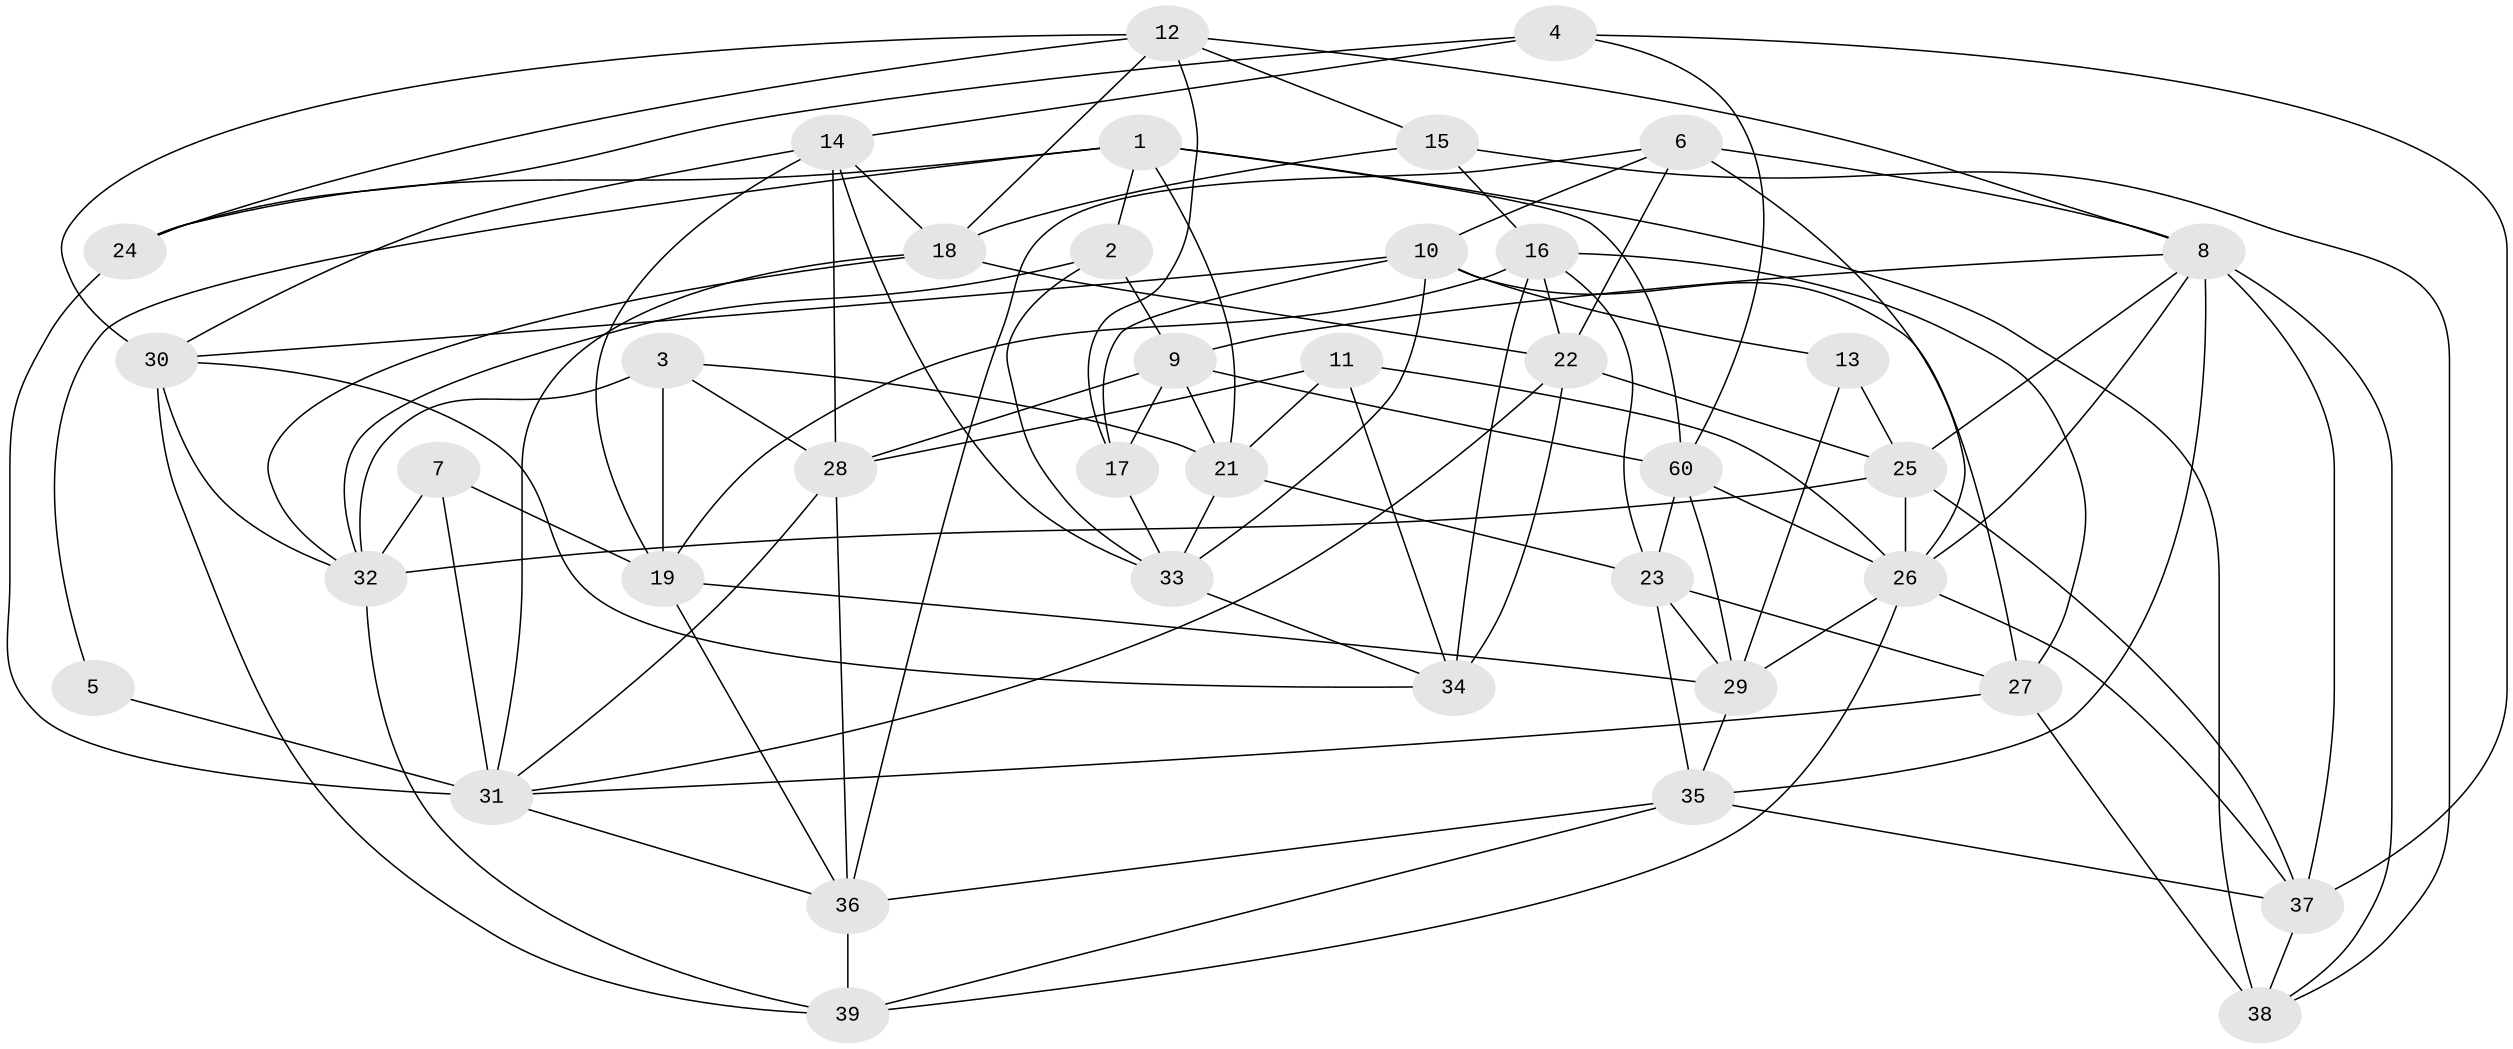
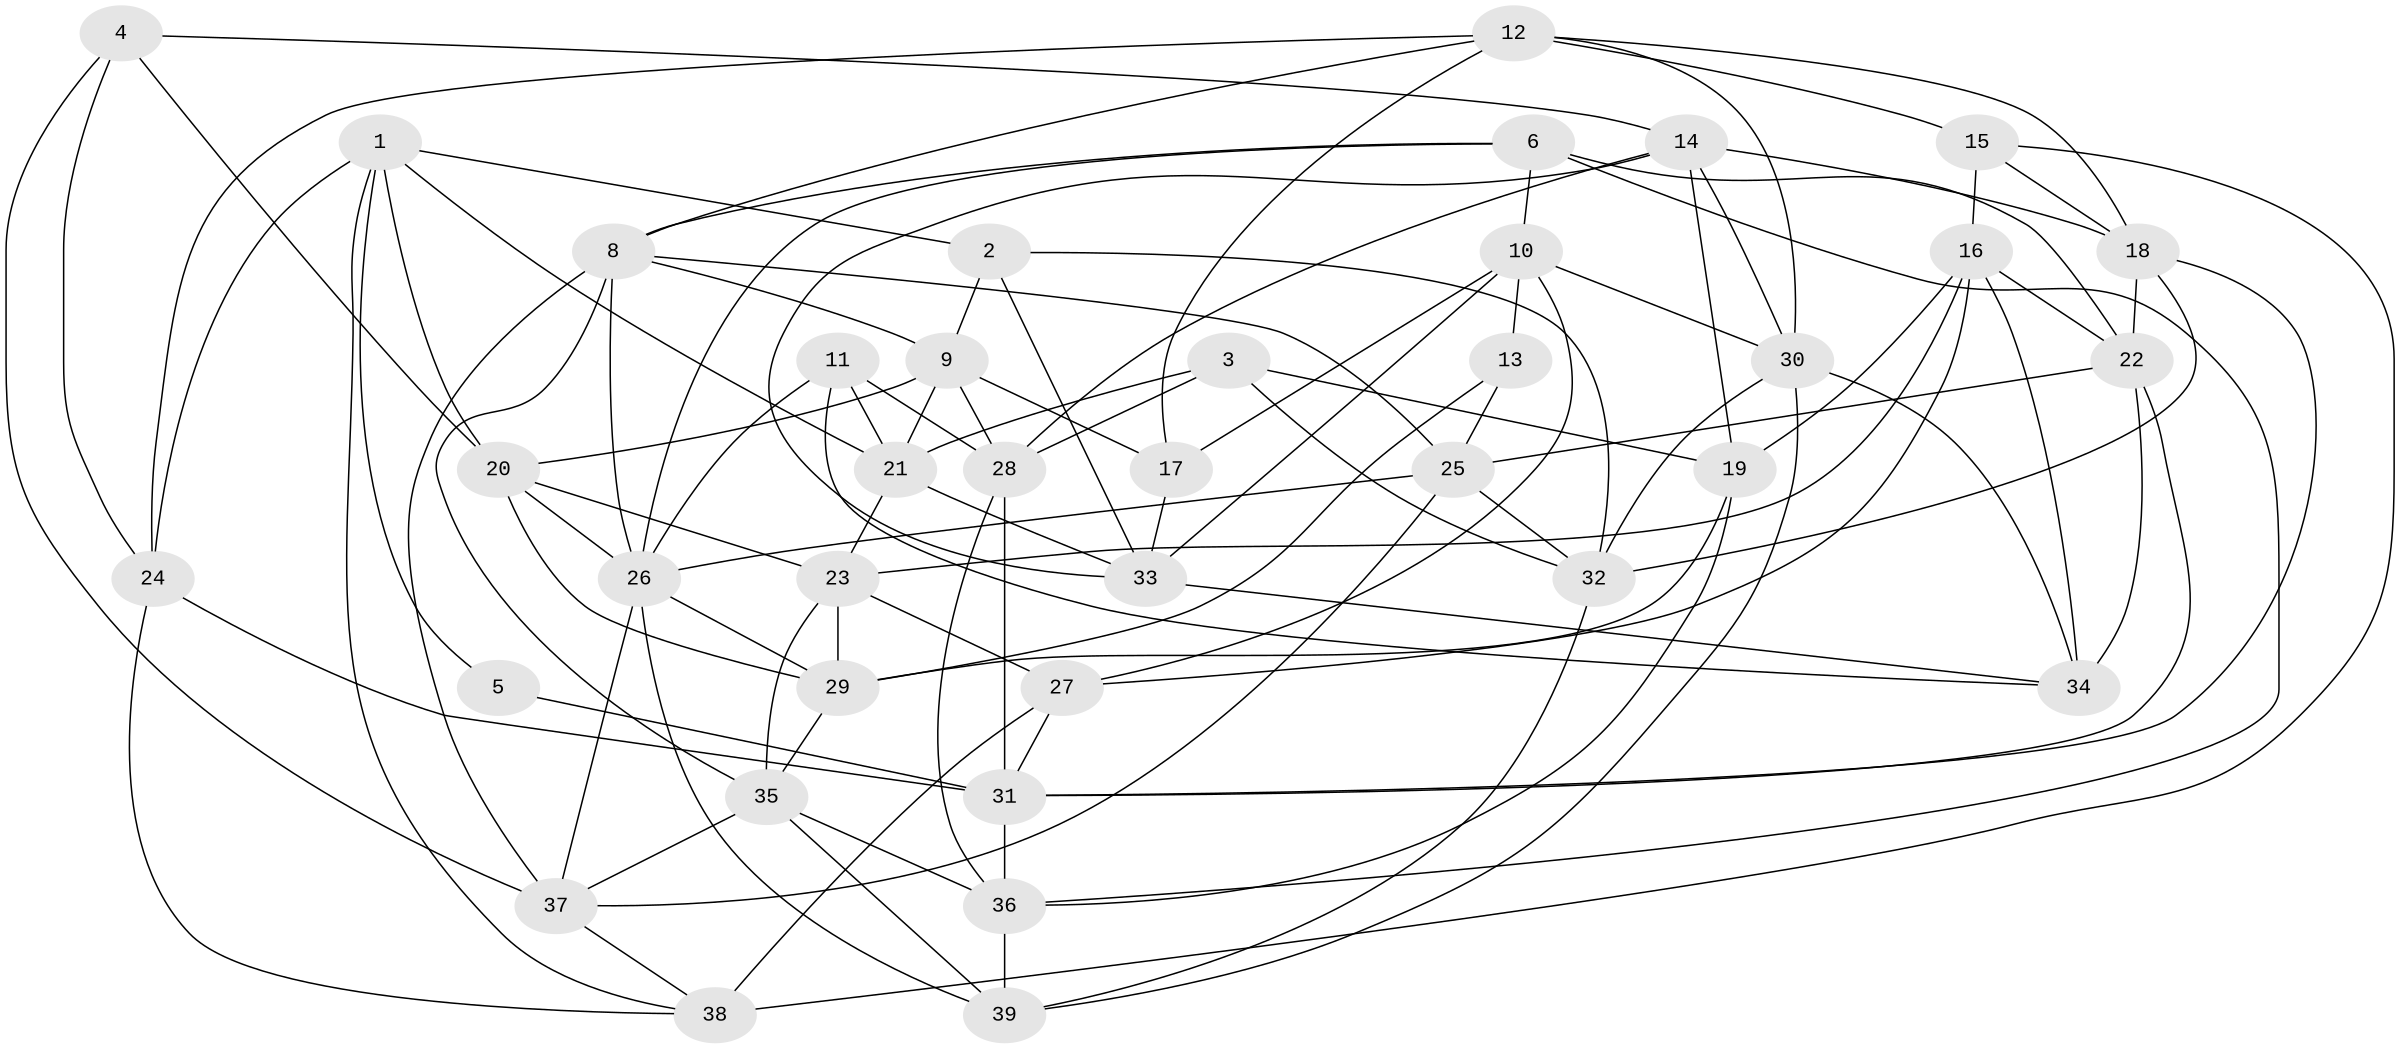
(439, 470) -> none
(1681, 470) -> (499, 470)
(2392, 619) -> (258, 968)
